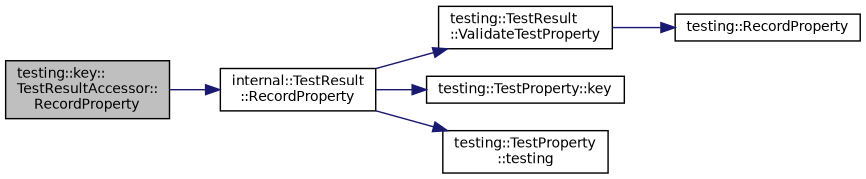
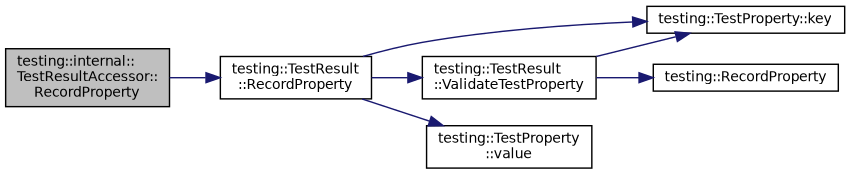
none -> (636, 47)
(88, 90) -> (88, 78)
(298, 90) -> (296, 78)
(525, 152) -> (509, 147)
